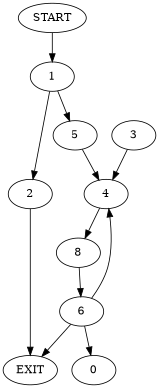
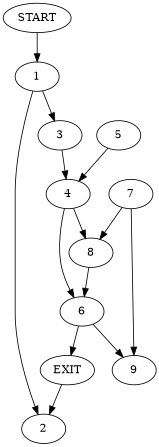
(62, 102) -> (47, 102)
none -> (131, 194)
(109, 260) -> (60, 250)
(30, 278) -> (57, 396)
(94, 370) -> (134, 370)
